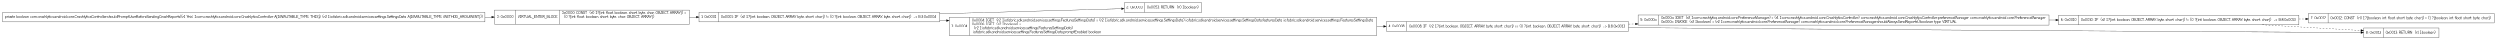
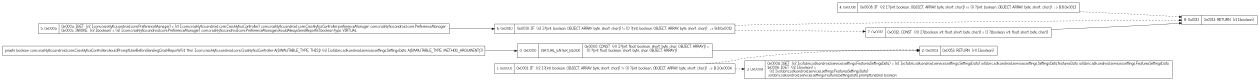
(1031, 11) -> (806, 53)
(693, 17) -> (810, 51)
(943, 20) -> (739, 69)
(997, 24) -> (792, 68)
(1632, 24) -> none
(1380, 26) -> none
none -> (1115, 27)
(1995, 30) -> (1129, 14)
